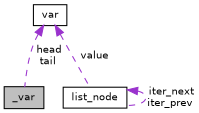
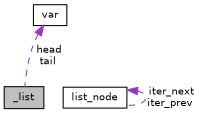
(75, 61) -> none
(24, 98) -> (24, 98)
